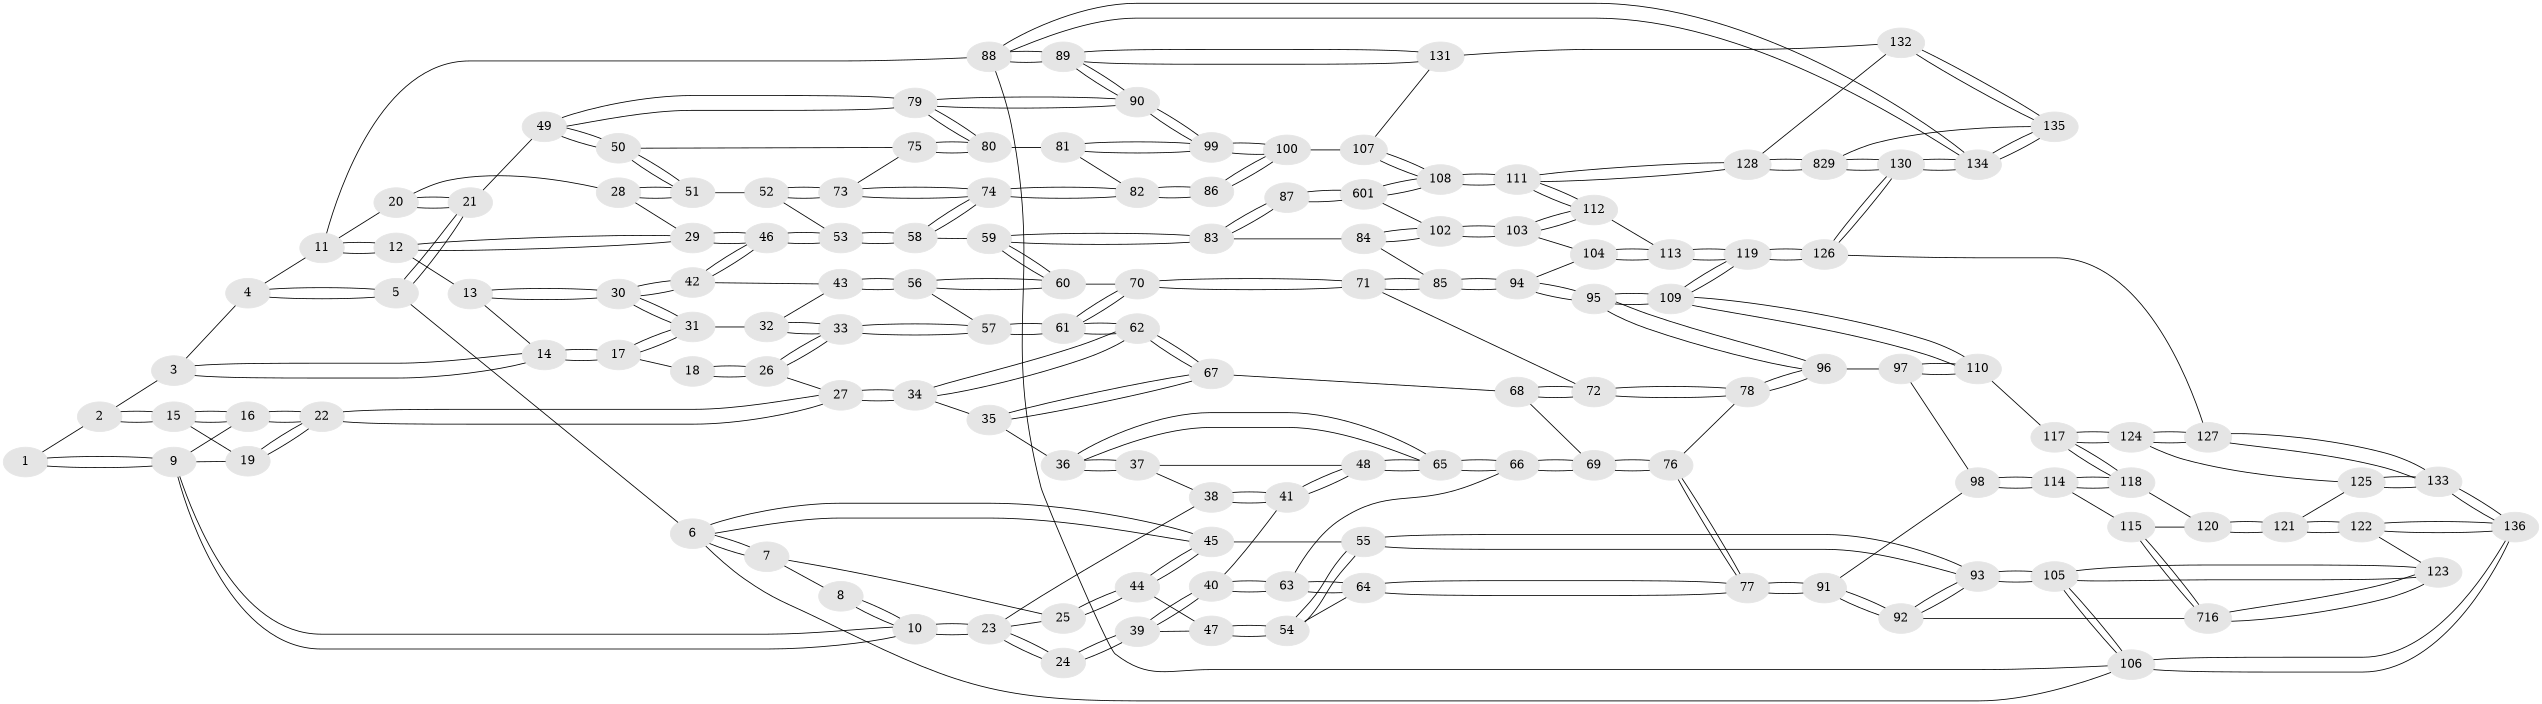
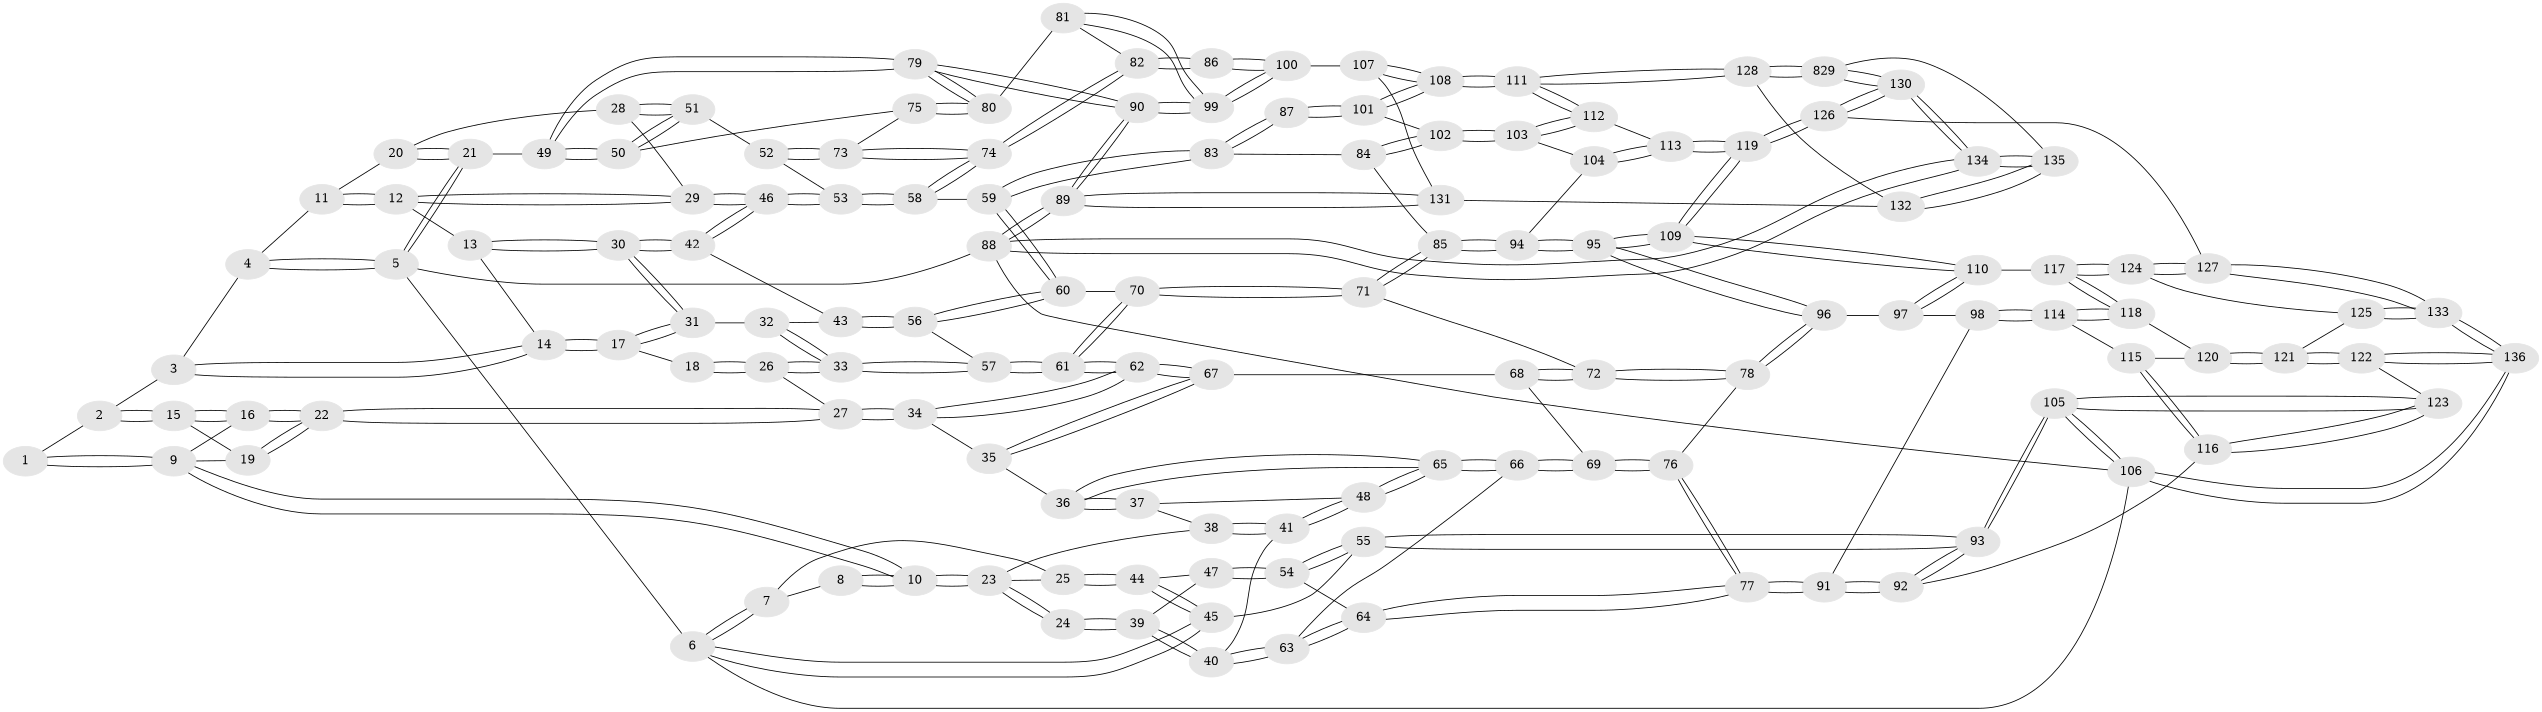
(599, 61) -> (695, 284)
(1364, 194) -> (1364, 110)
(2208, 619) -> (2208, 450)
